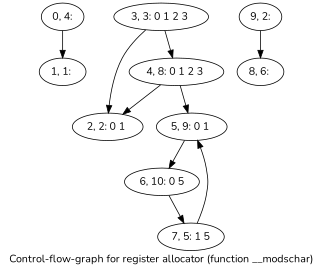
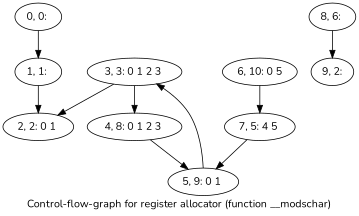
(63, 17) -> (38, 17)
(260, 41) -> (332, 41)
(145, 97) -> (38, 96)
(179, 151) -> (194, 123)
(191, 237) -> (260, 127)
